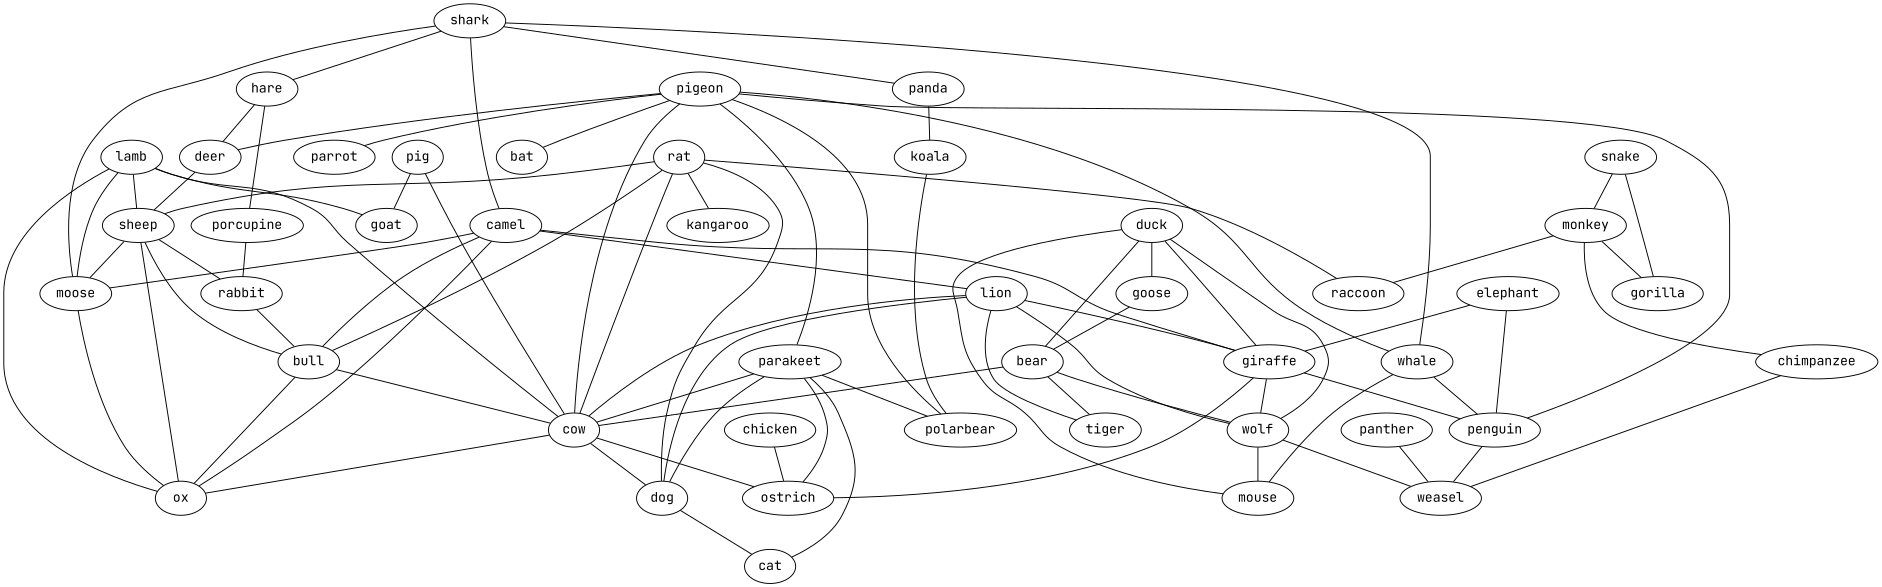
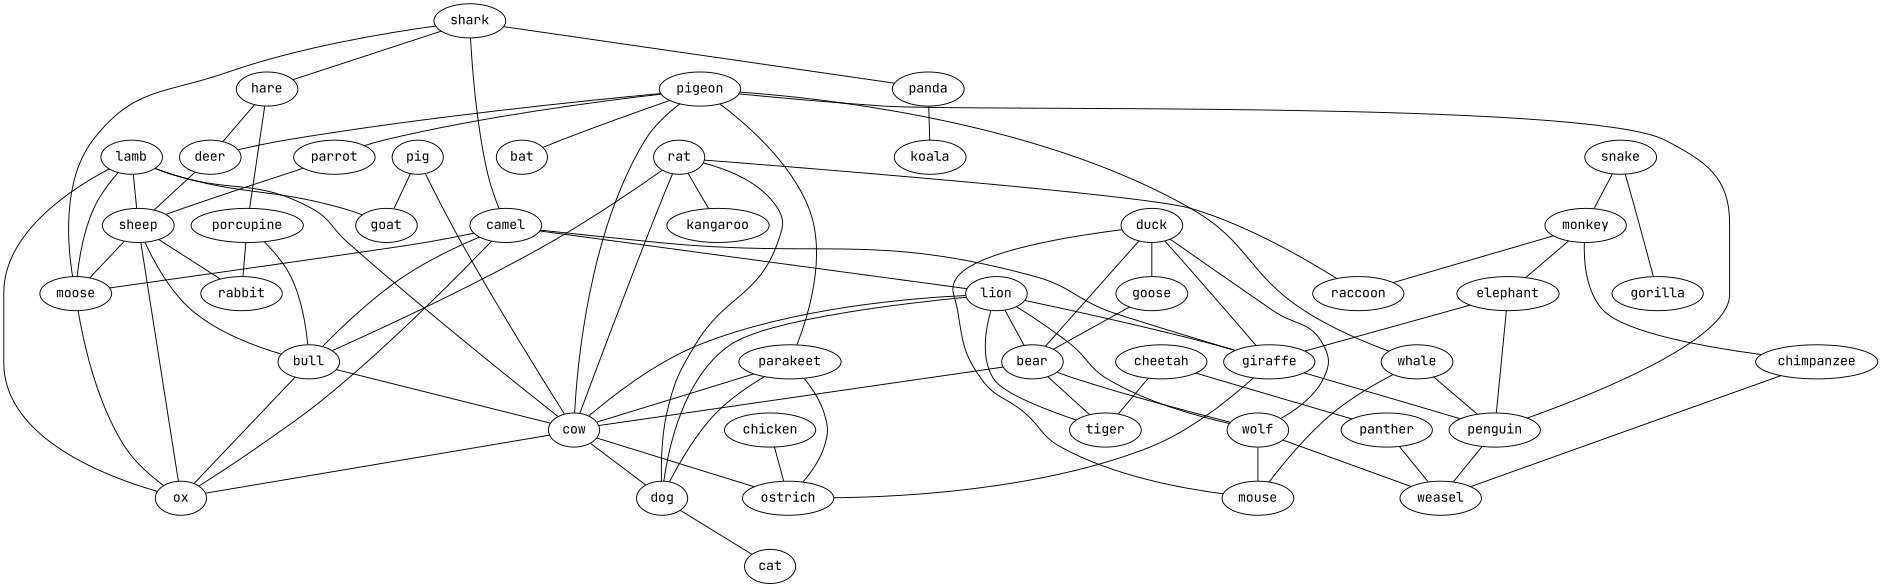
(1072, 61) -> none
(421, 183) -> (227, 193)
(1622, 260) -> (1547, 259)
(275, 328) -> (296, 289)
none -> (1015, 328)
none -> (1161, 362)
(1264, 396) -> none
(960, 430) -> none
(855, 474) -> none
